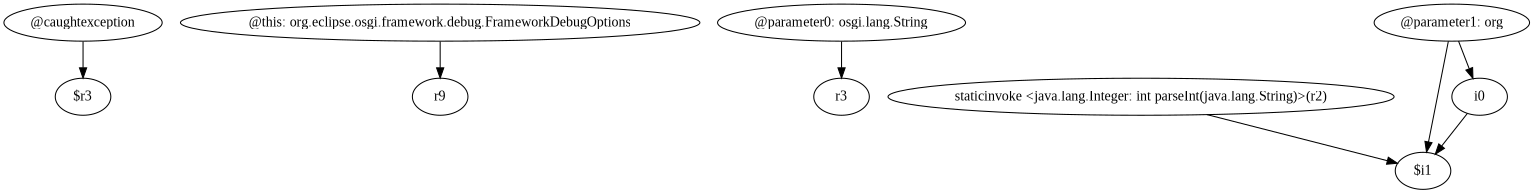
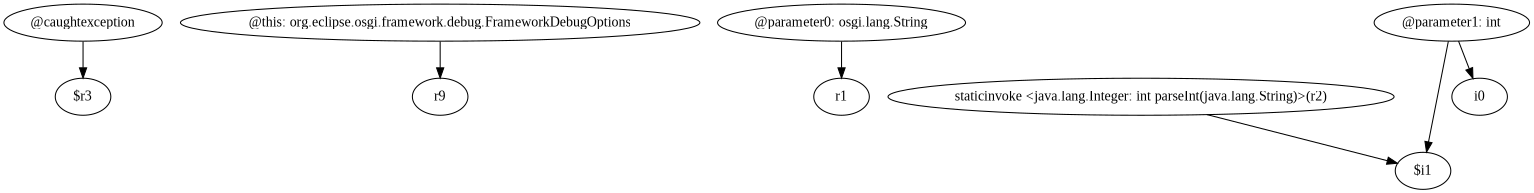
(1452, 23) -> (1452, 23)
(842, 97) -> (842, 97)
(1455, 130) -> none
